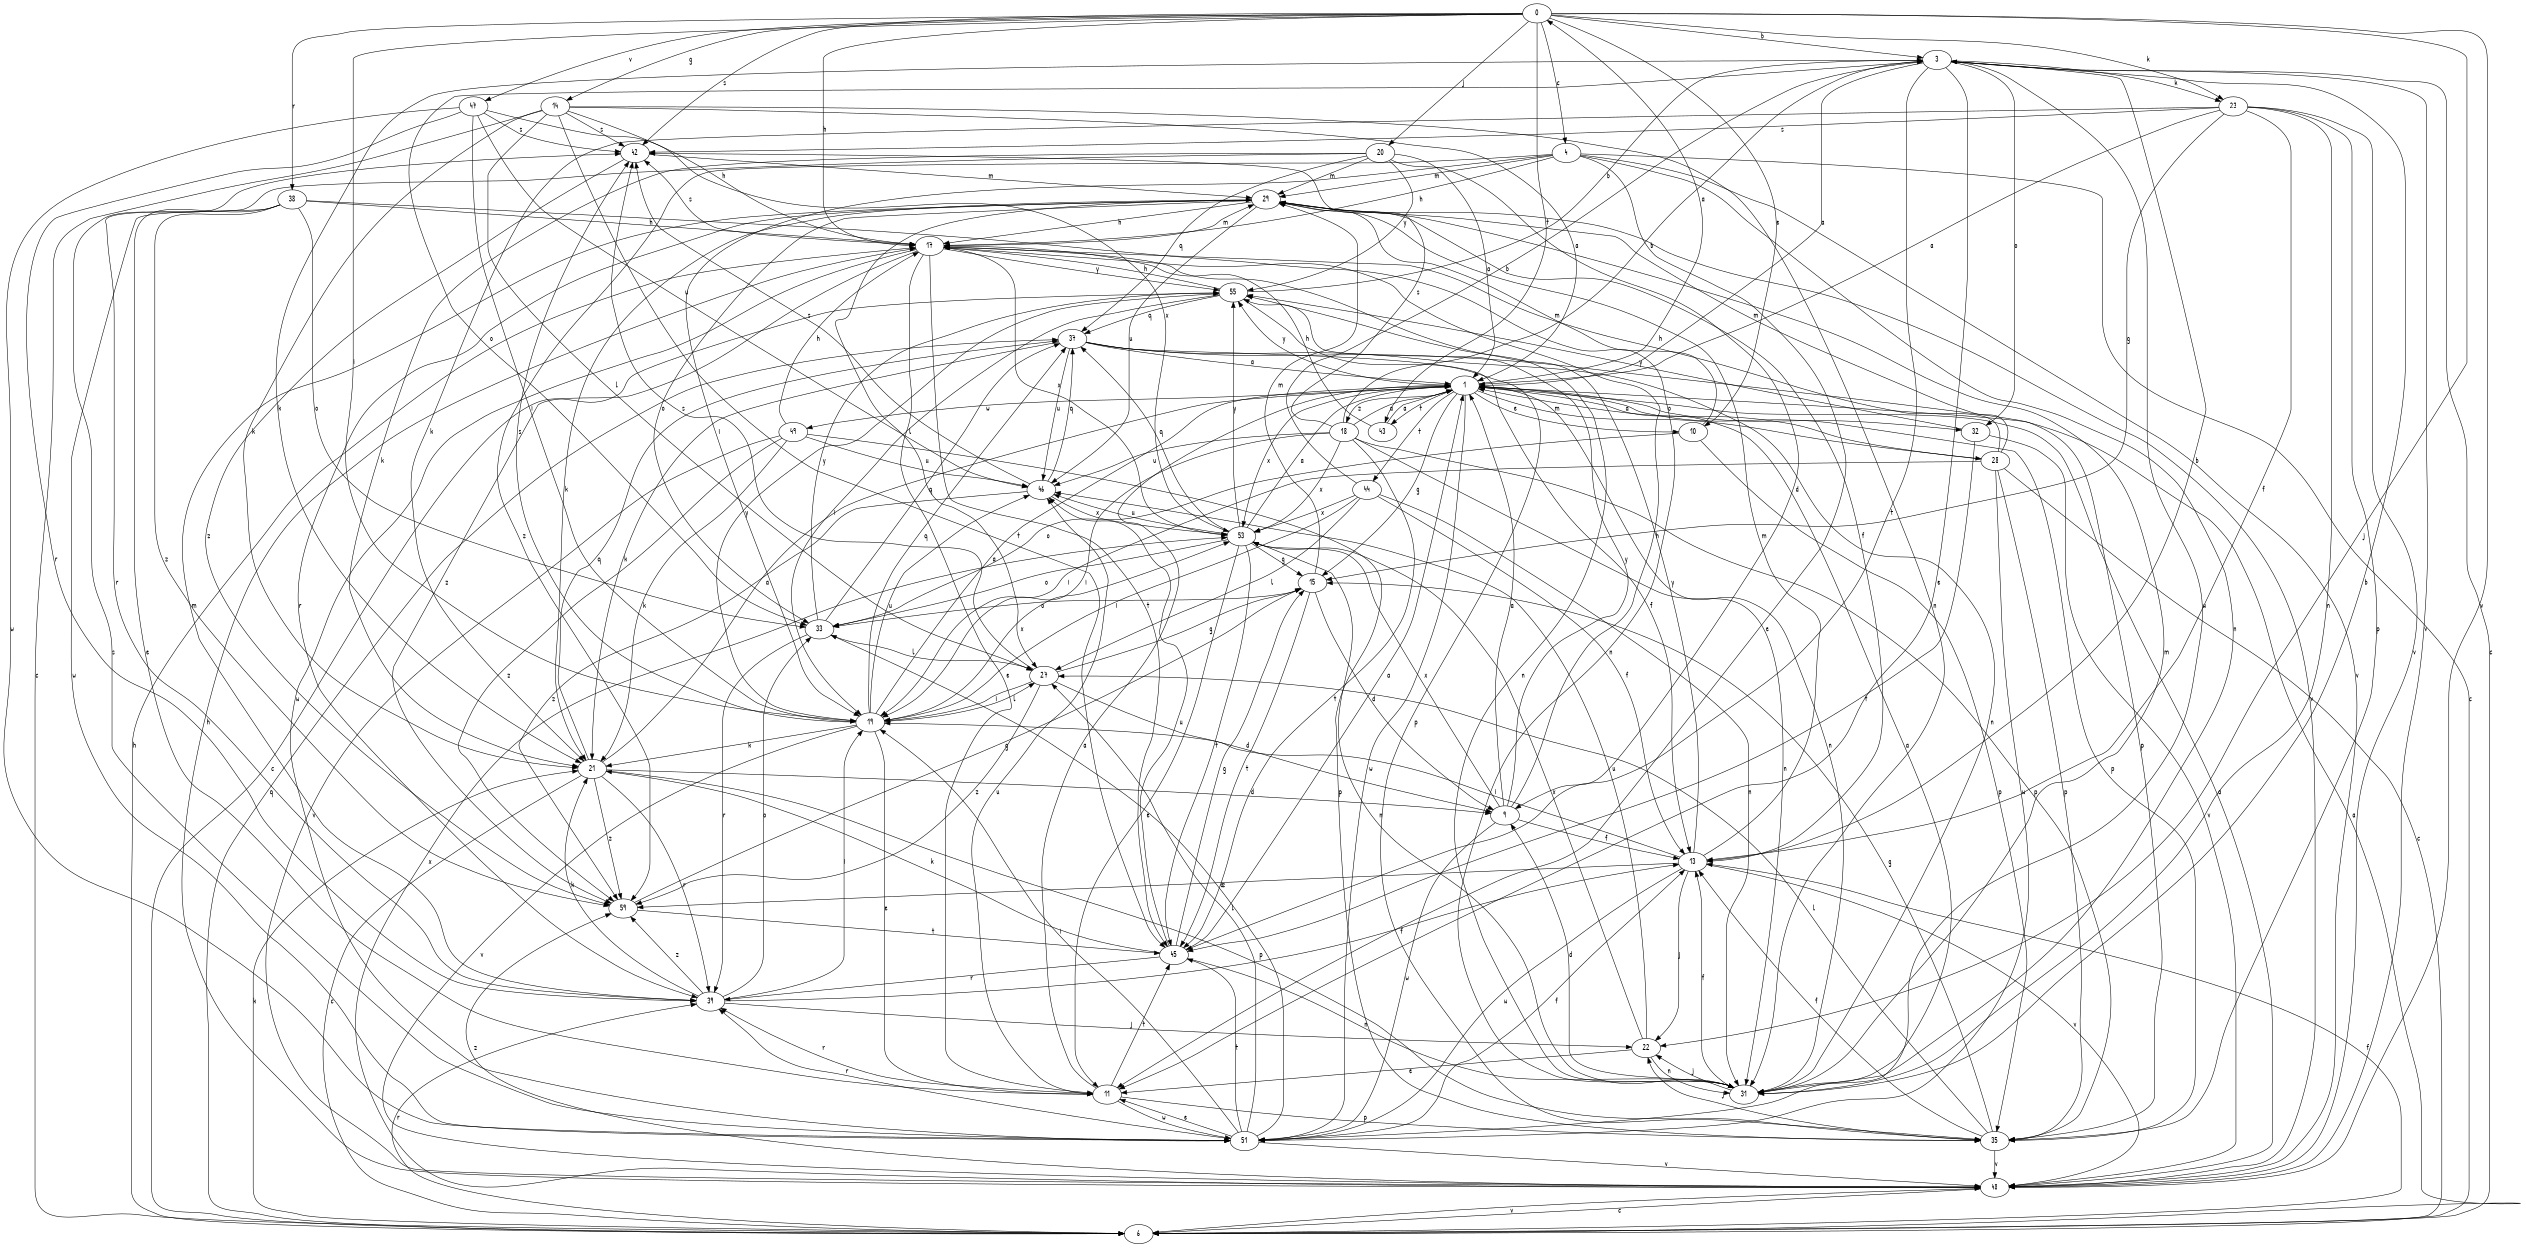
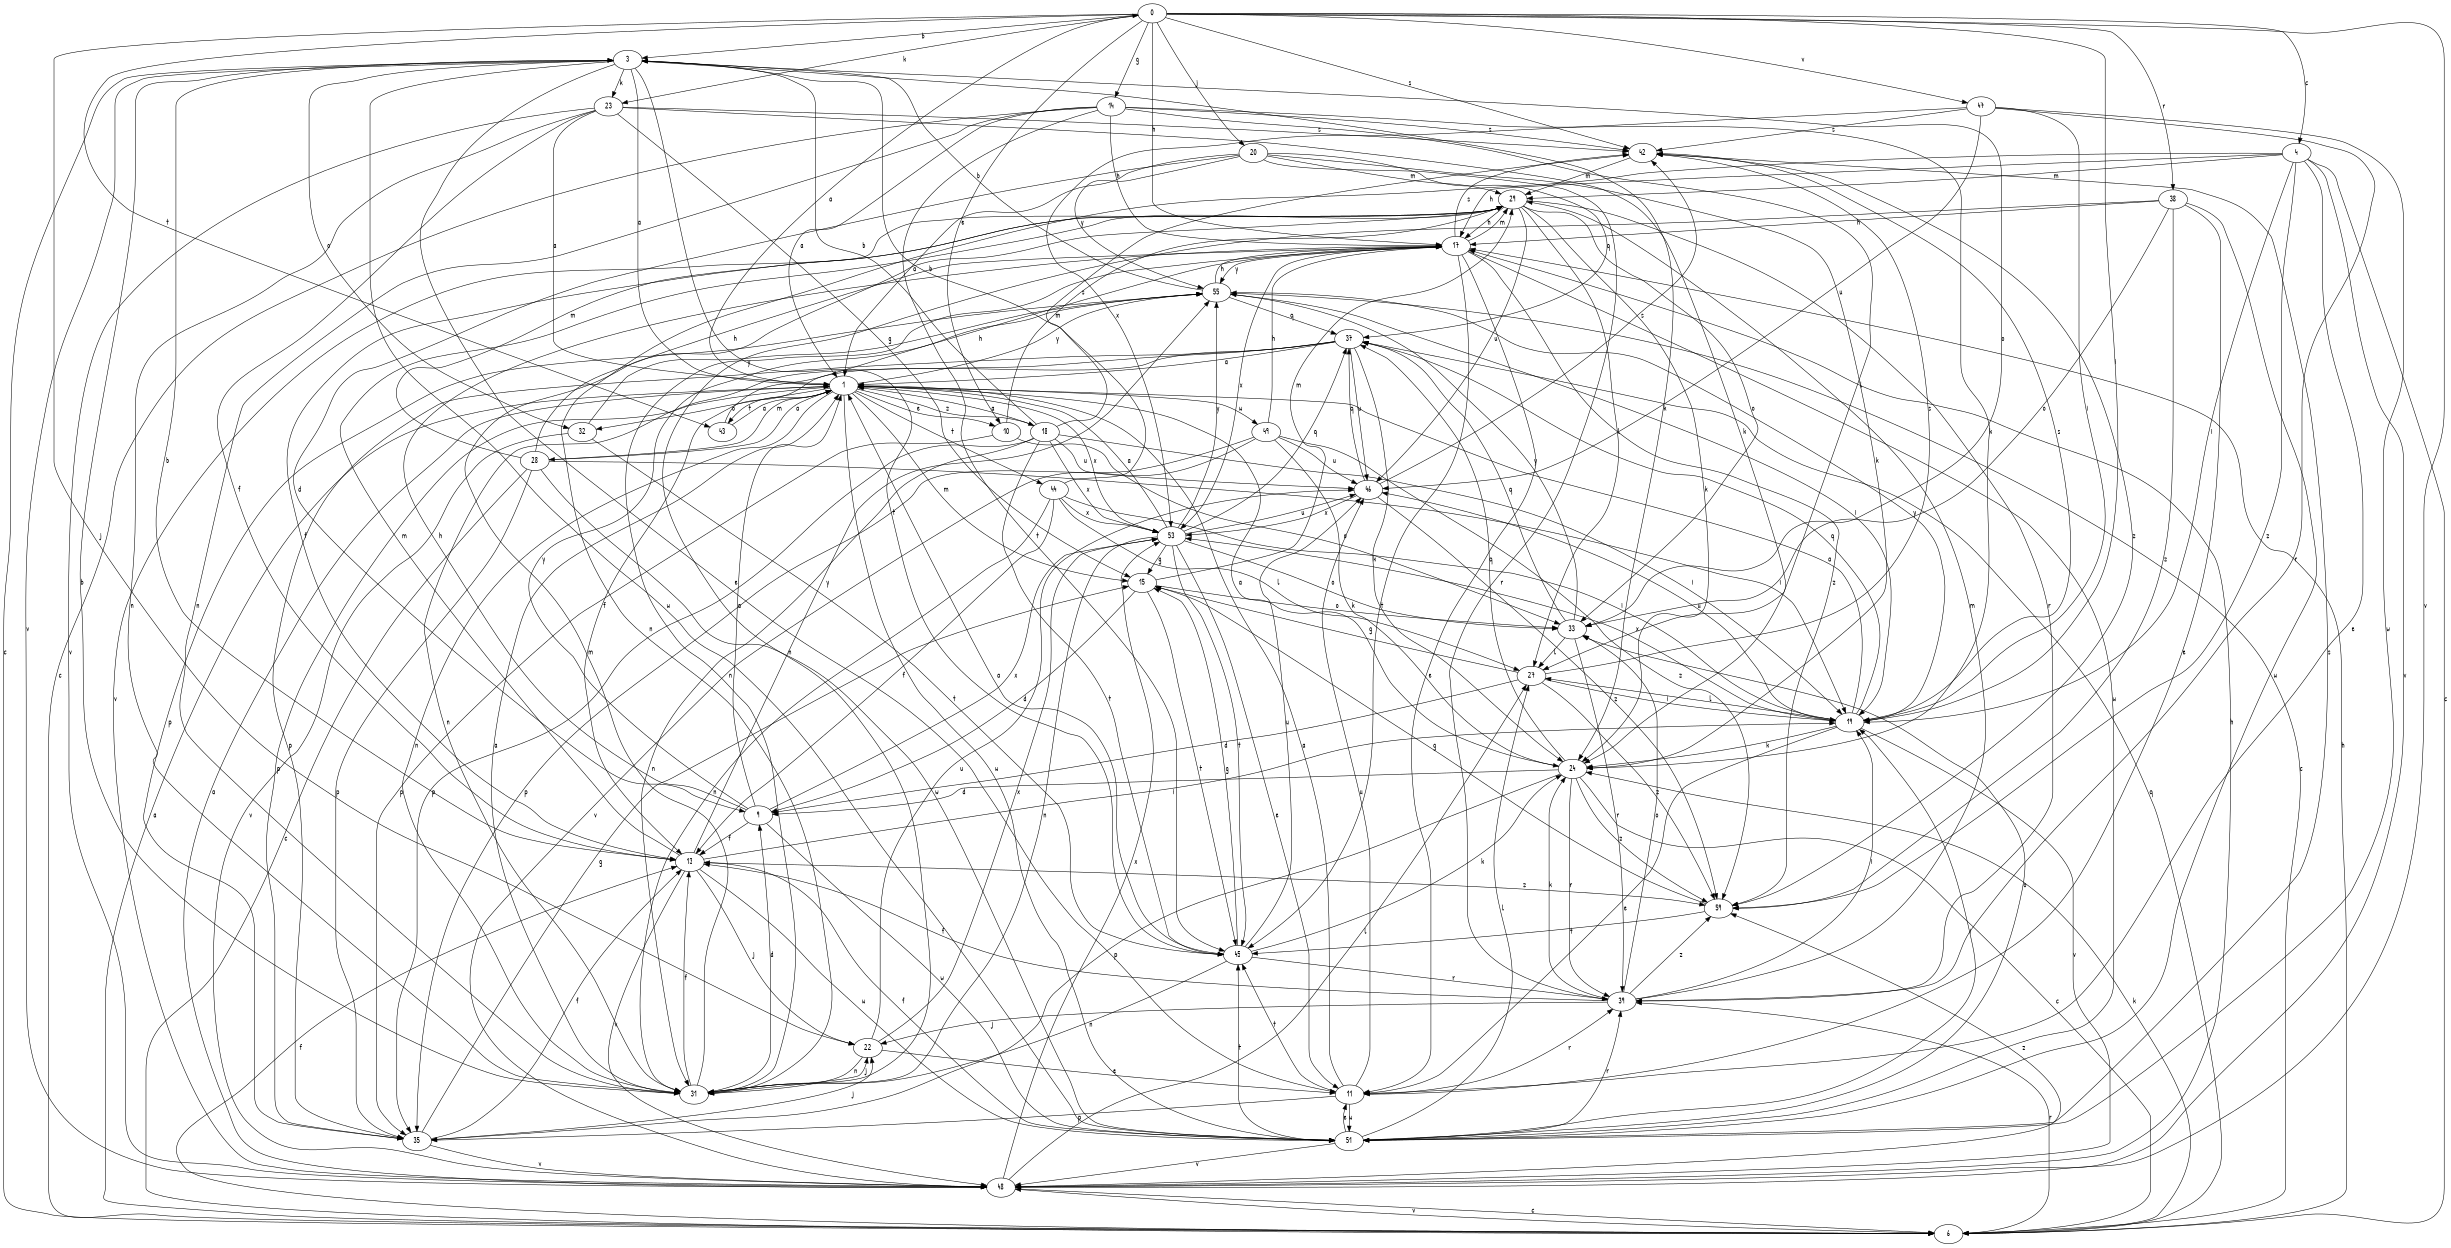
(1418, 490) -> (946, 490)
(2373, 680) -> none
(1629, 763) -> (1293, 1020)
(592, 769) -> (1573, 769)
